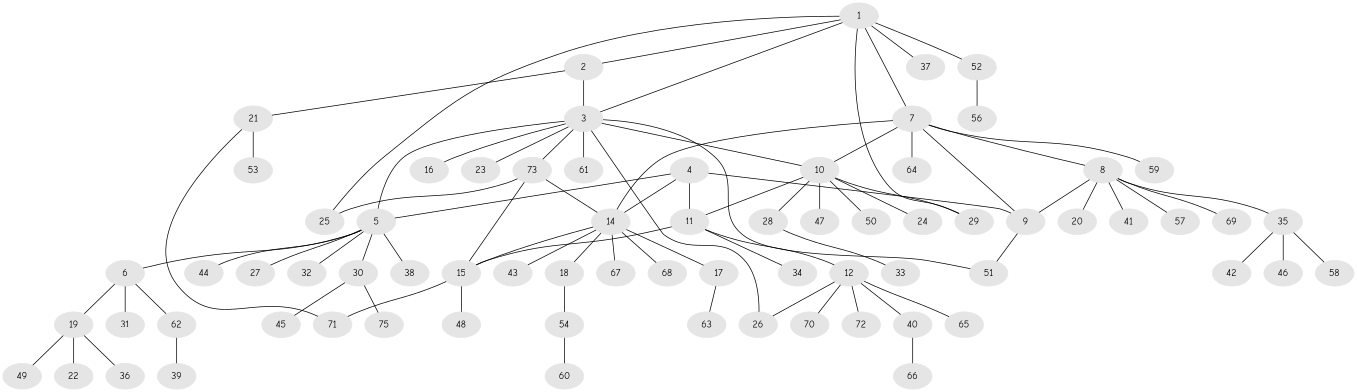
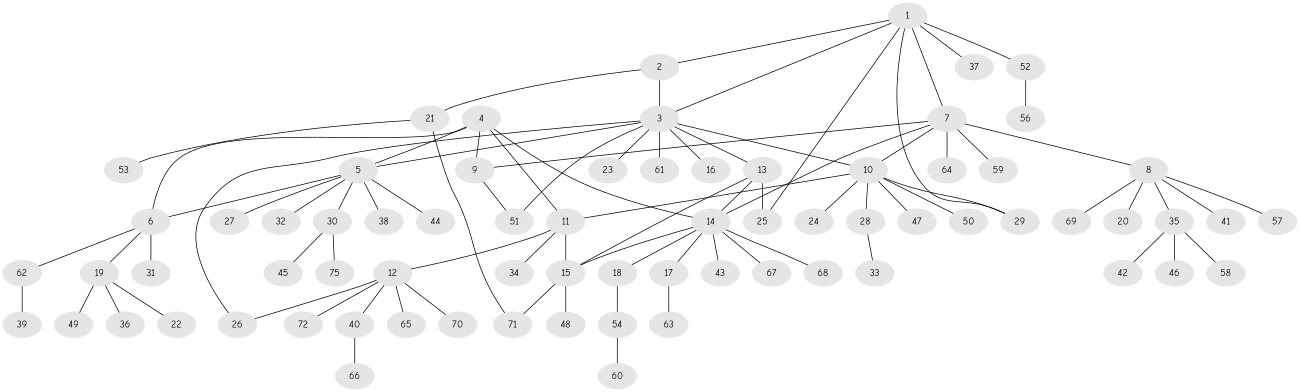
none -> (293, 138)
(532, 170) -> (762, 170)
(1064, 196) -> none
